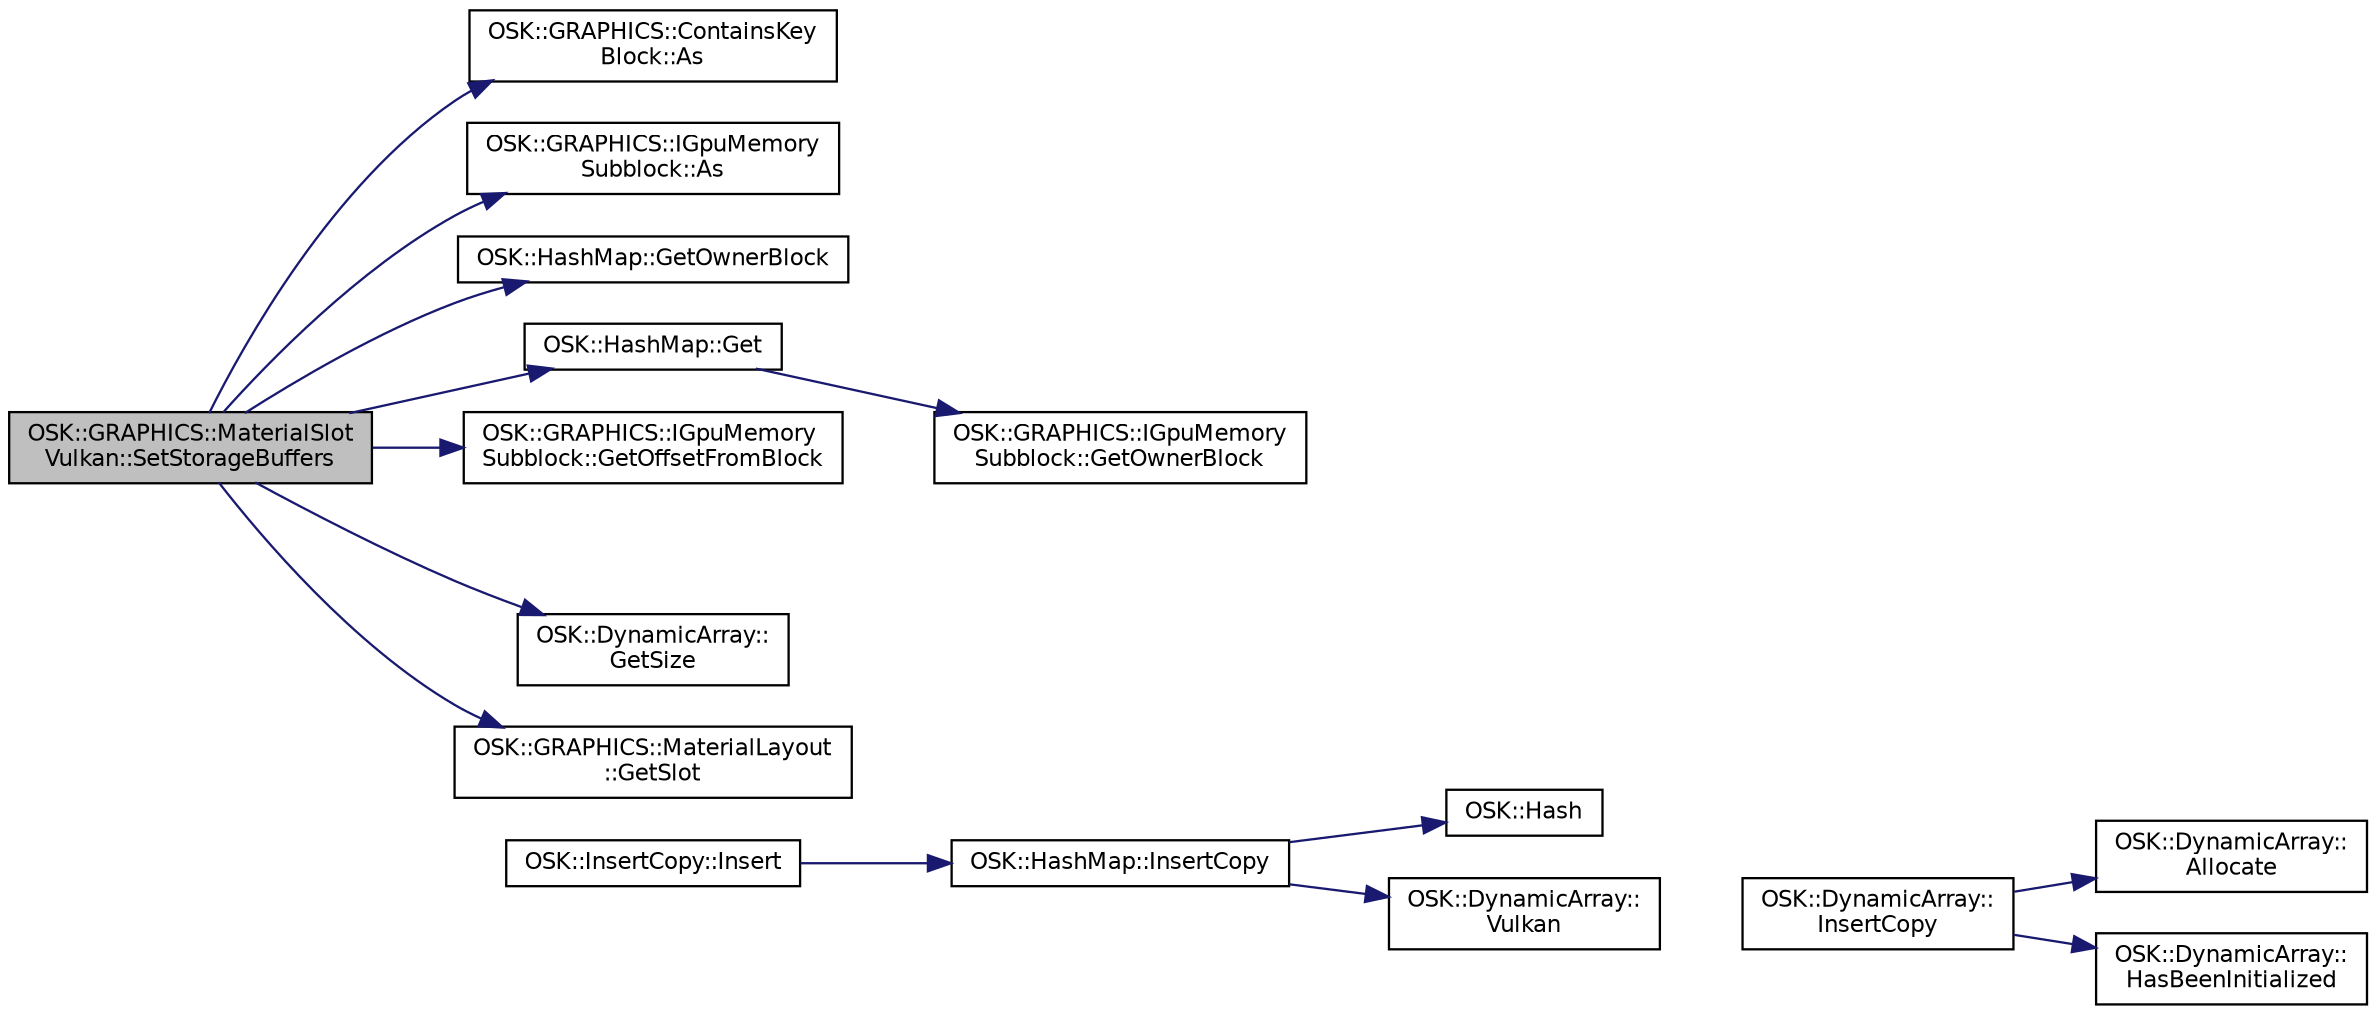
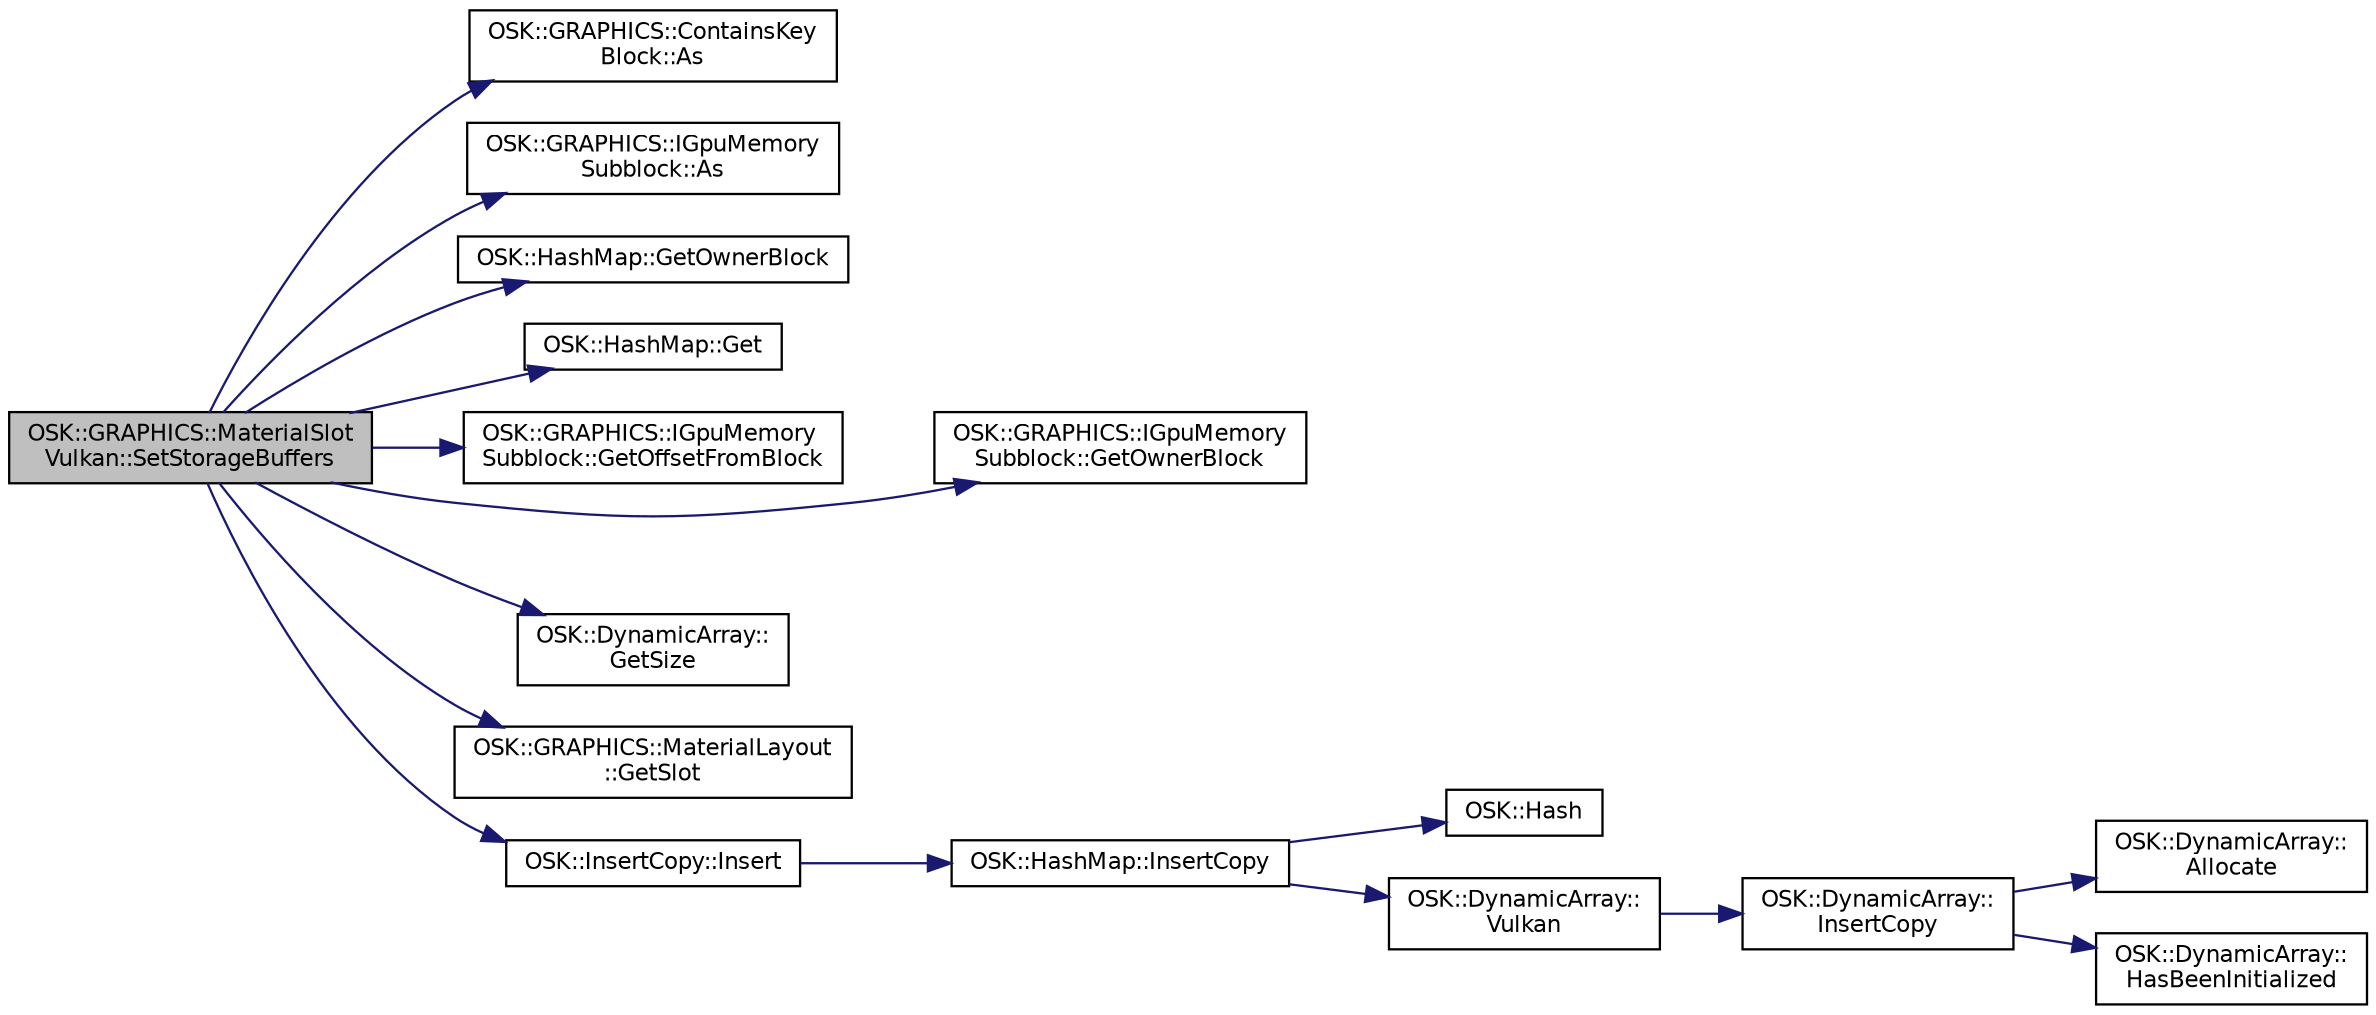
(847, 388) -> (642, 516)
none -> (319, 680)
none -> (1690, 914)
